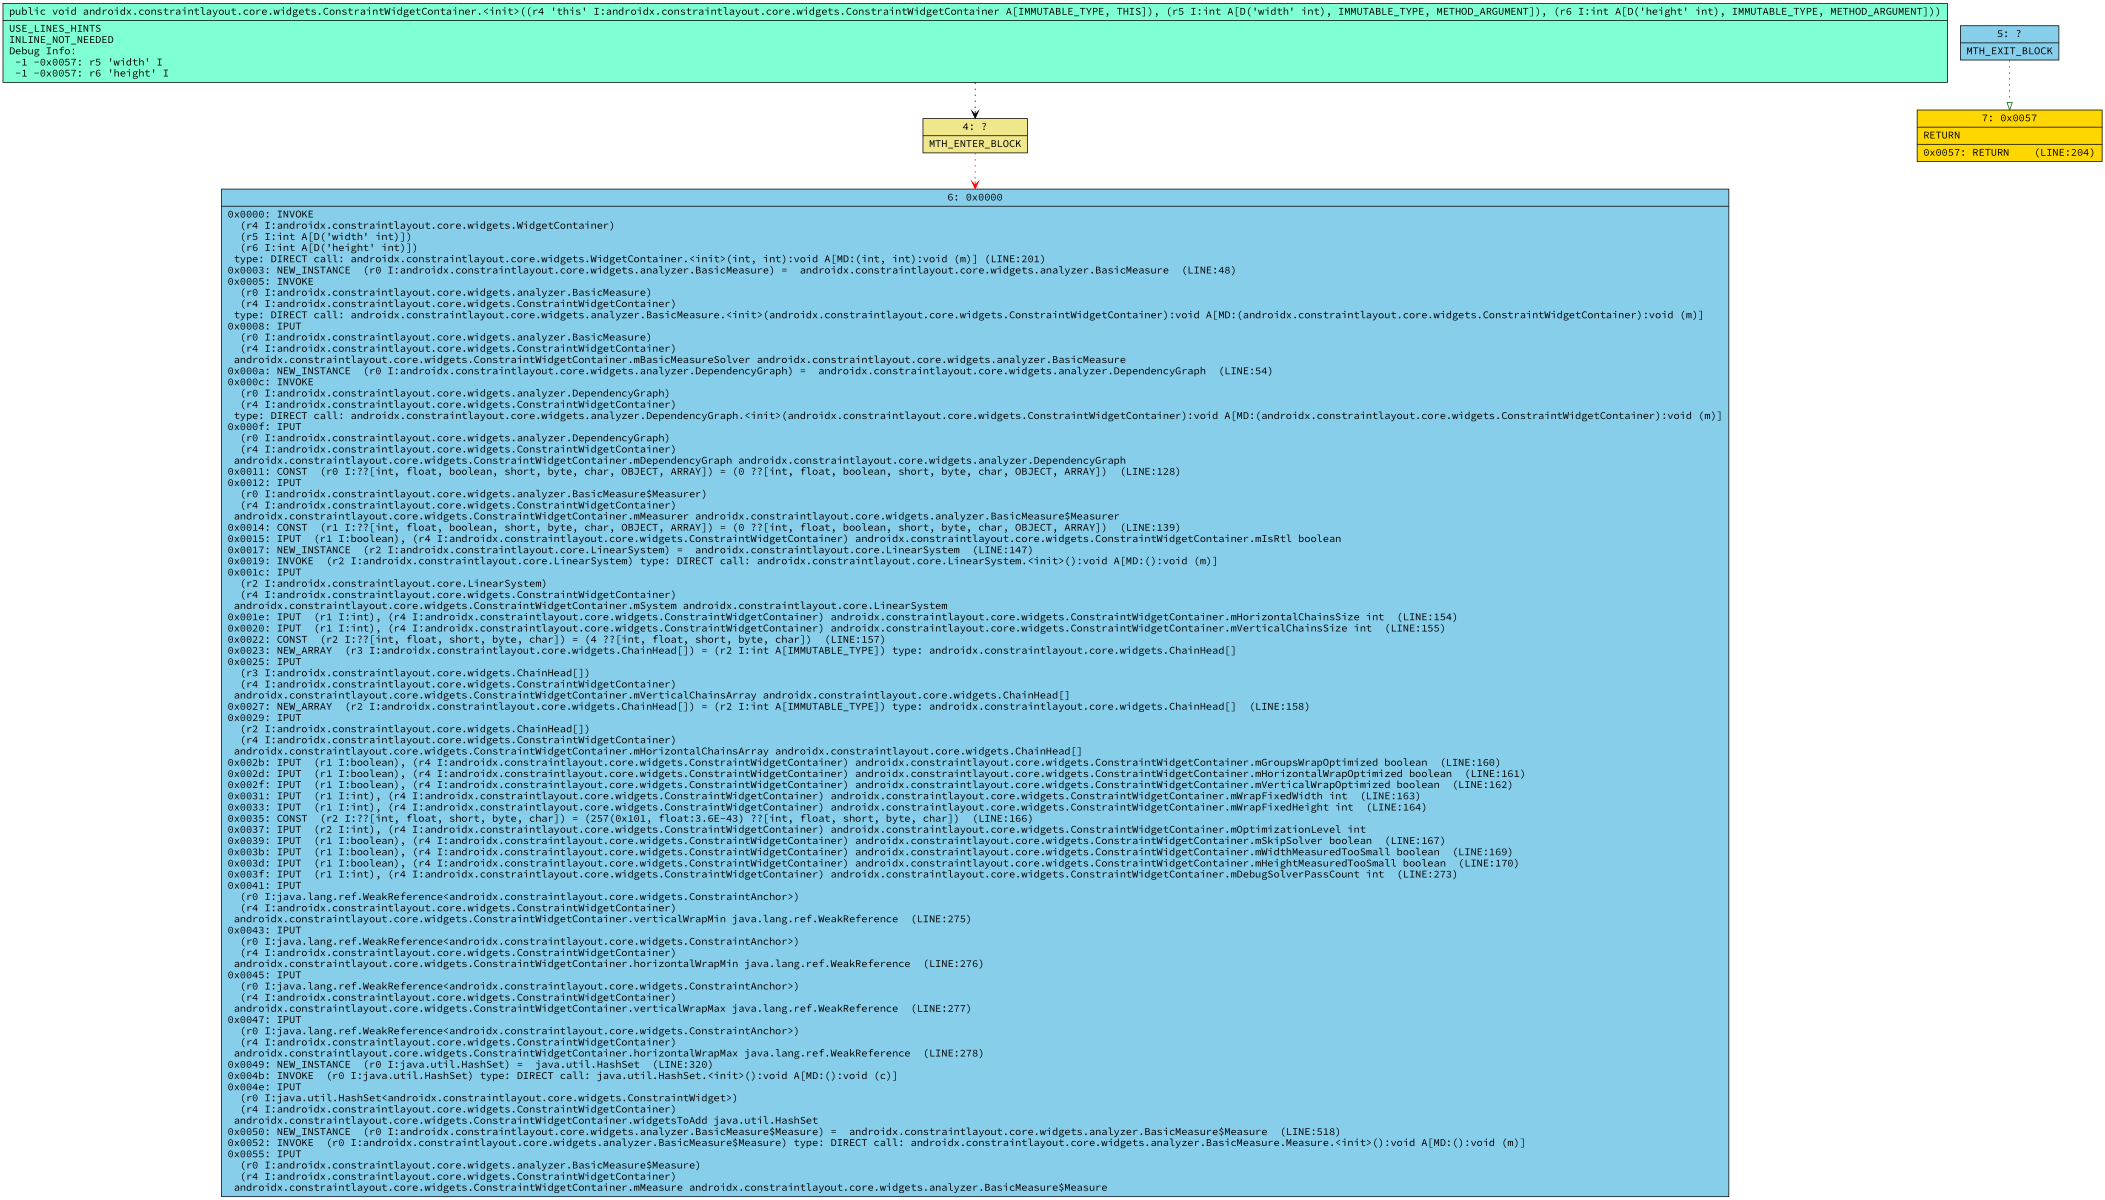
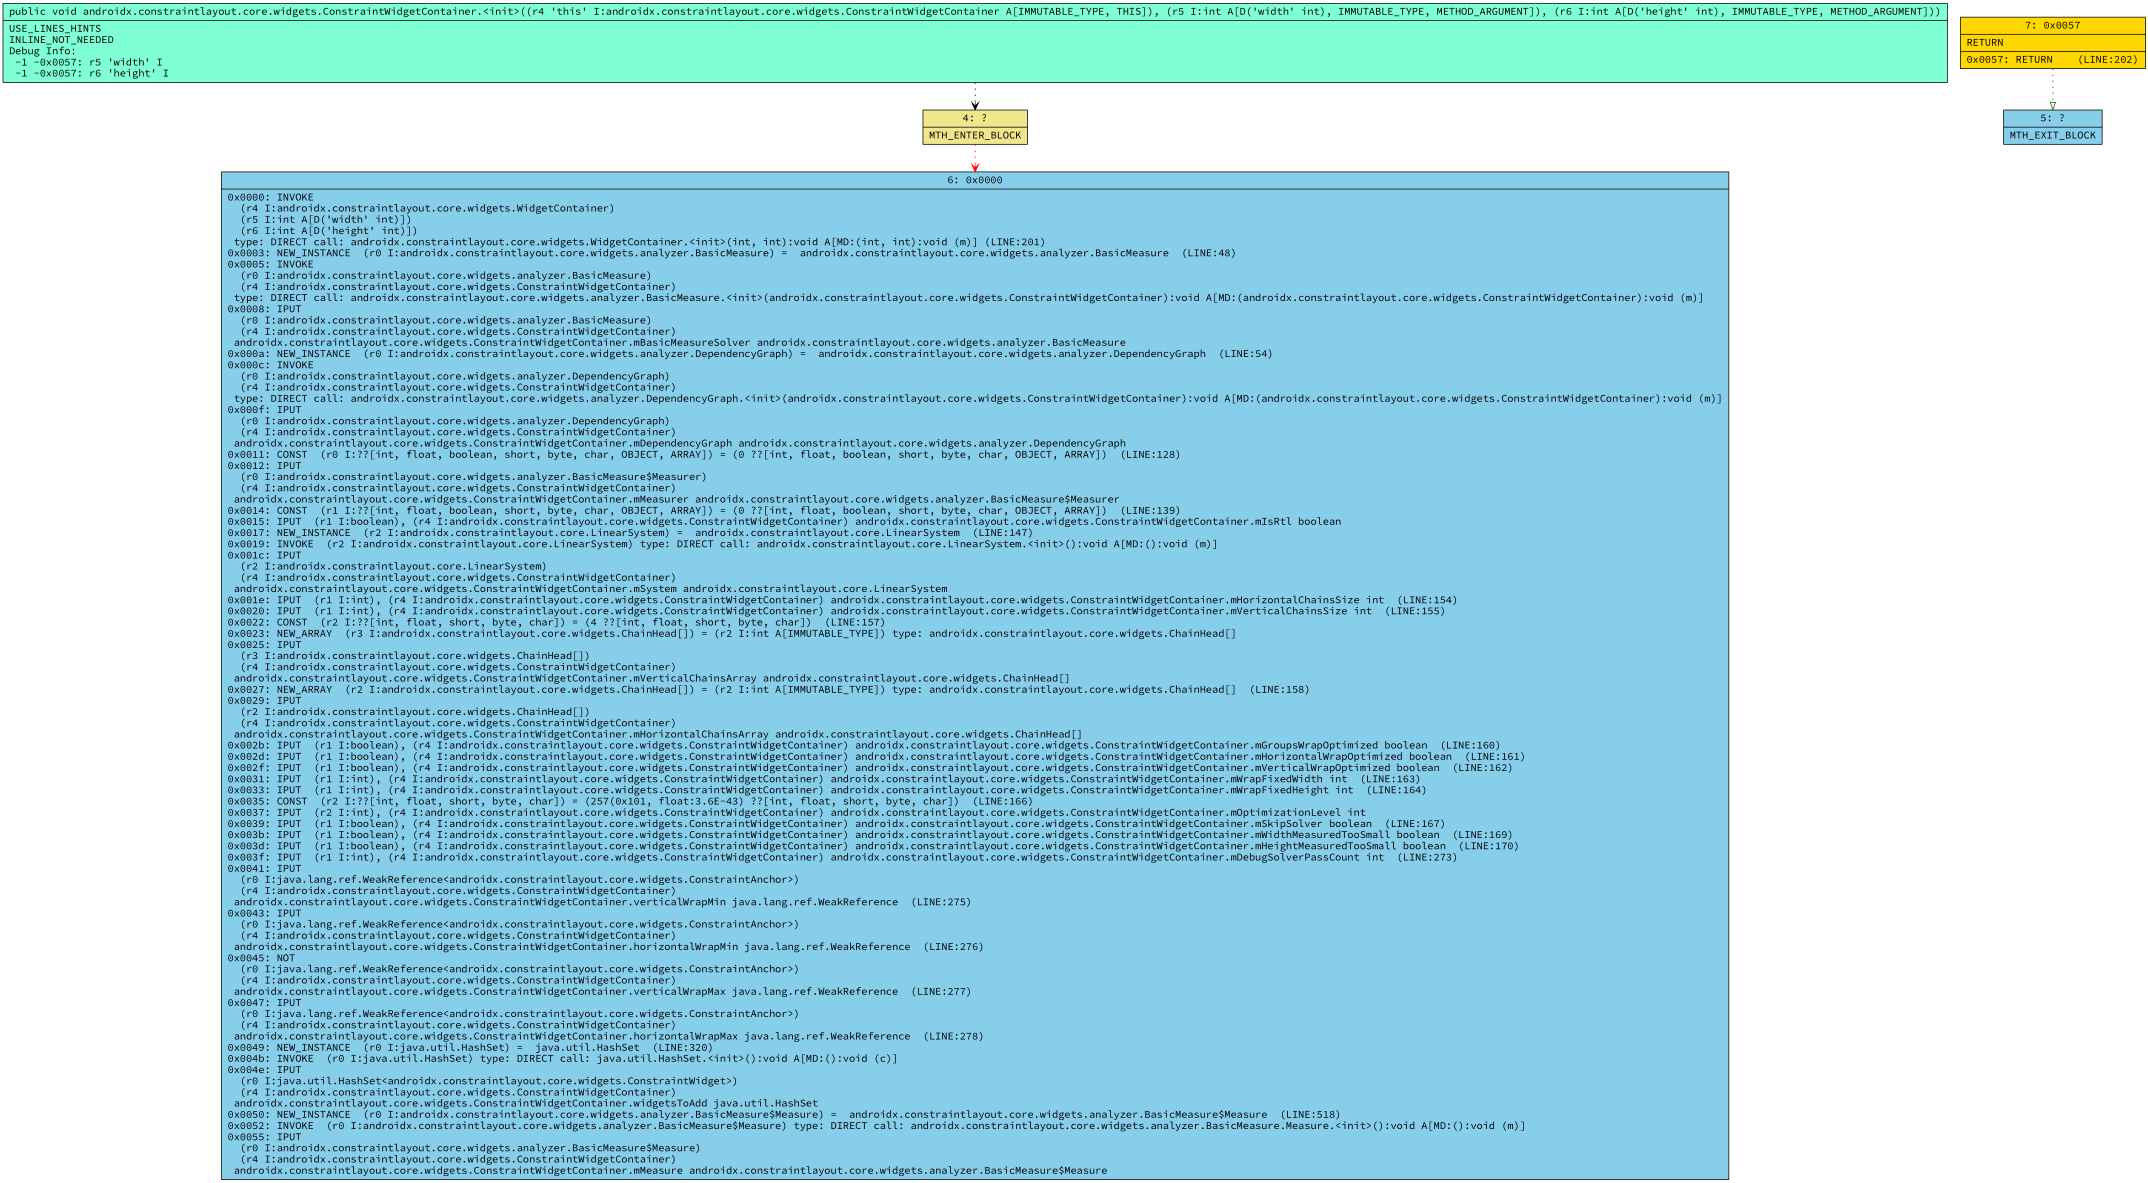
(2010, 81) -> (2053, 85)
(2010, 153) -> (2053, 60)
(271, 975) -> (268, 958)
